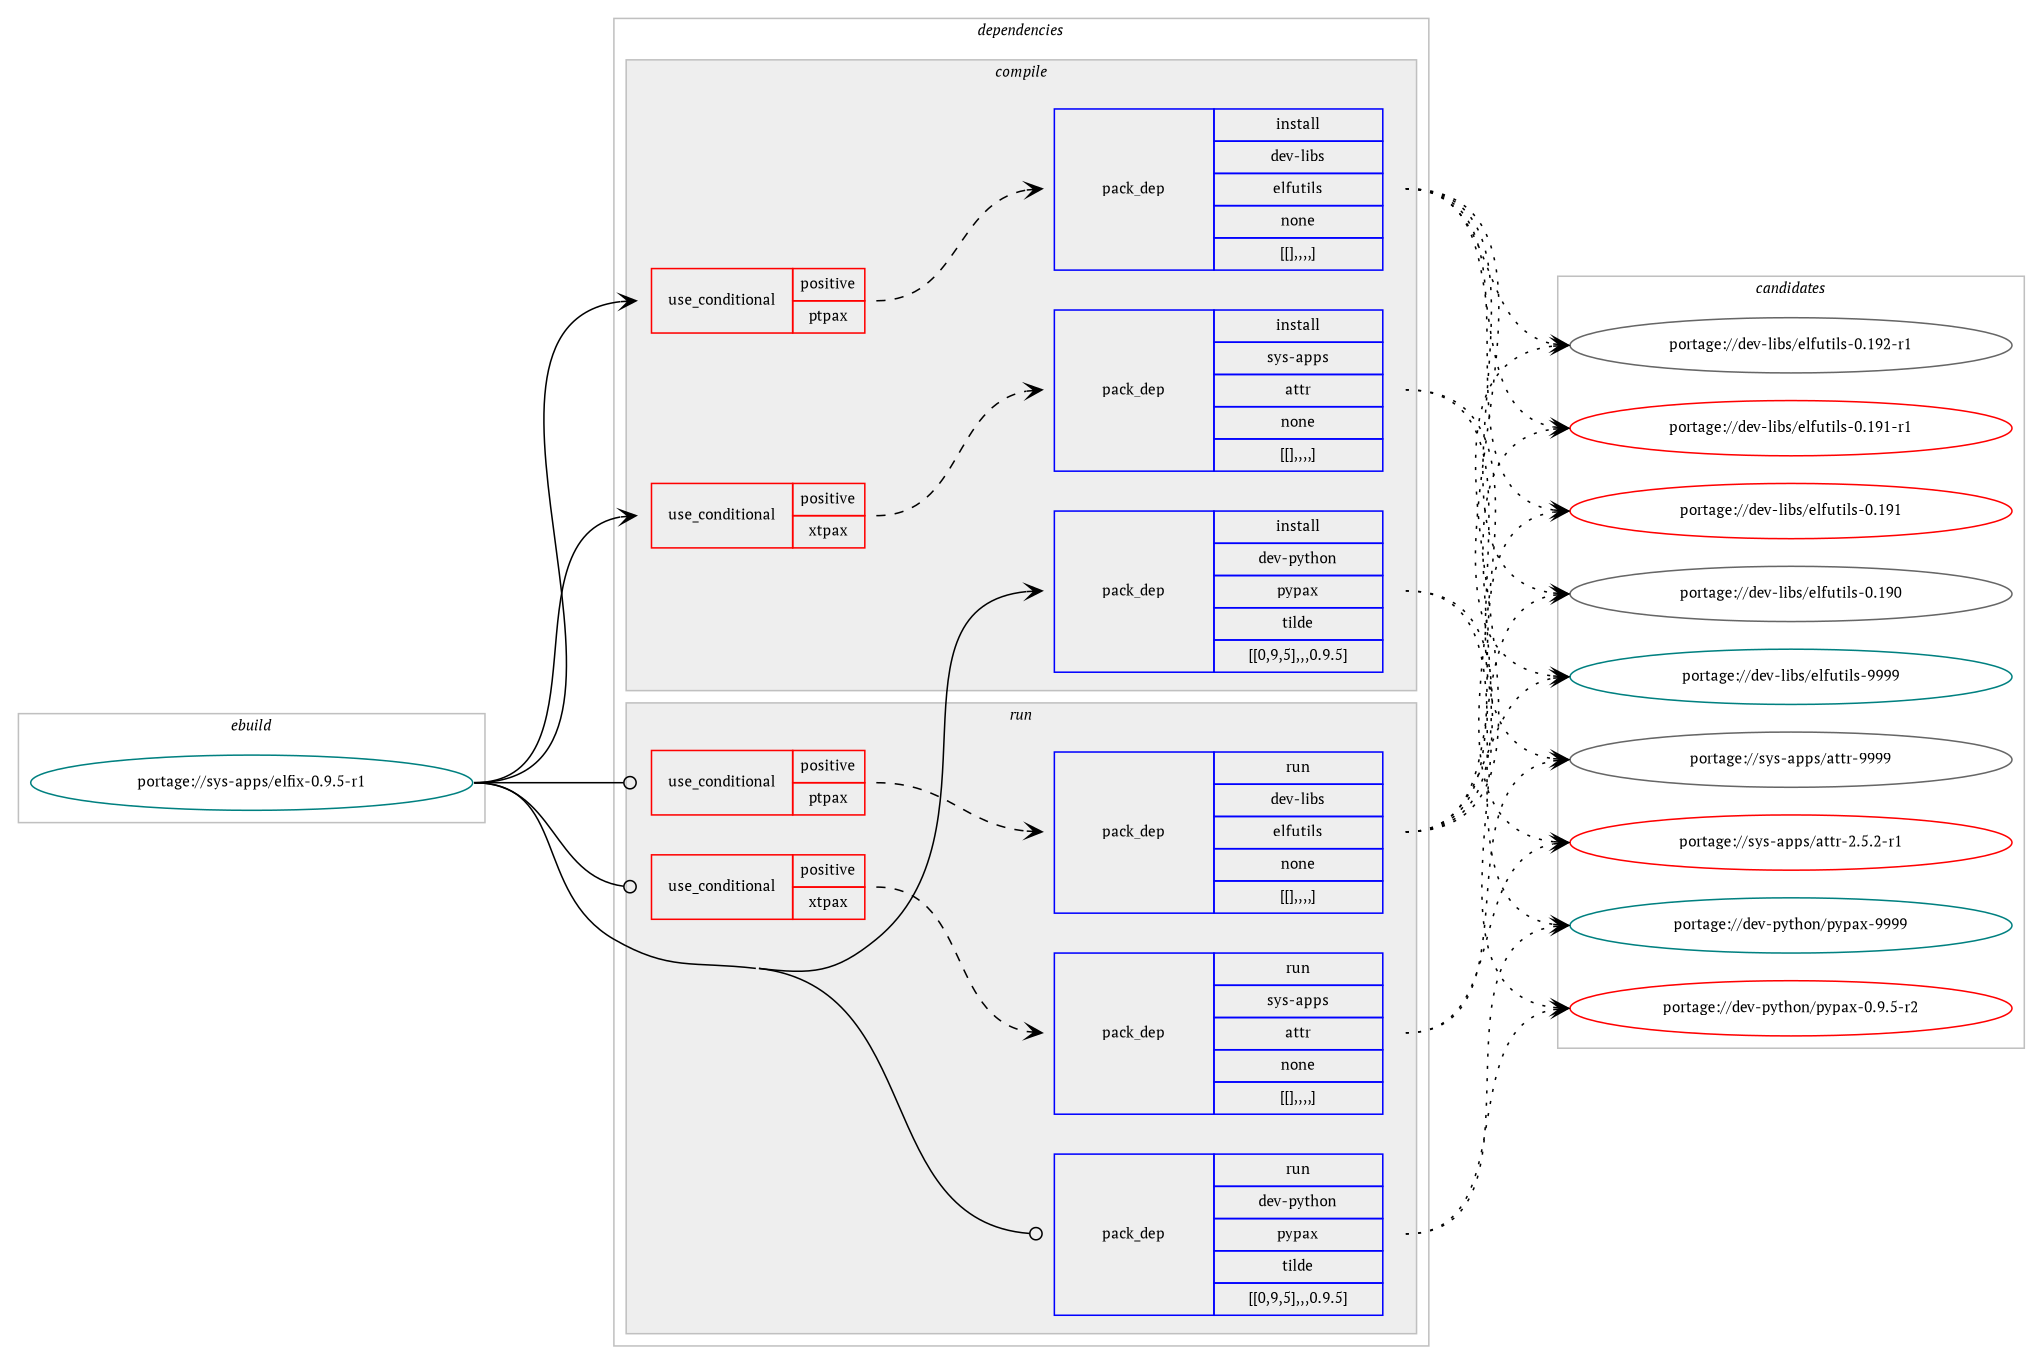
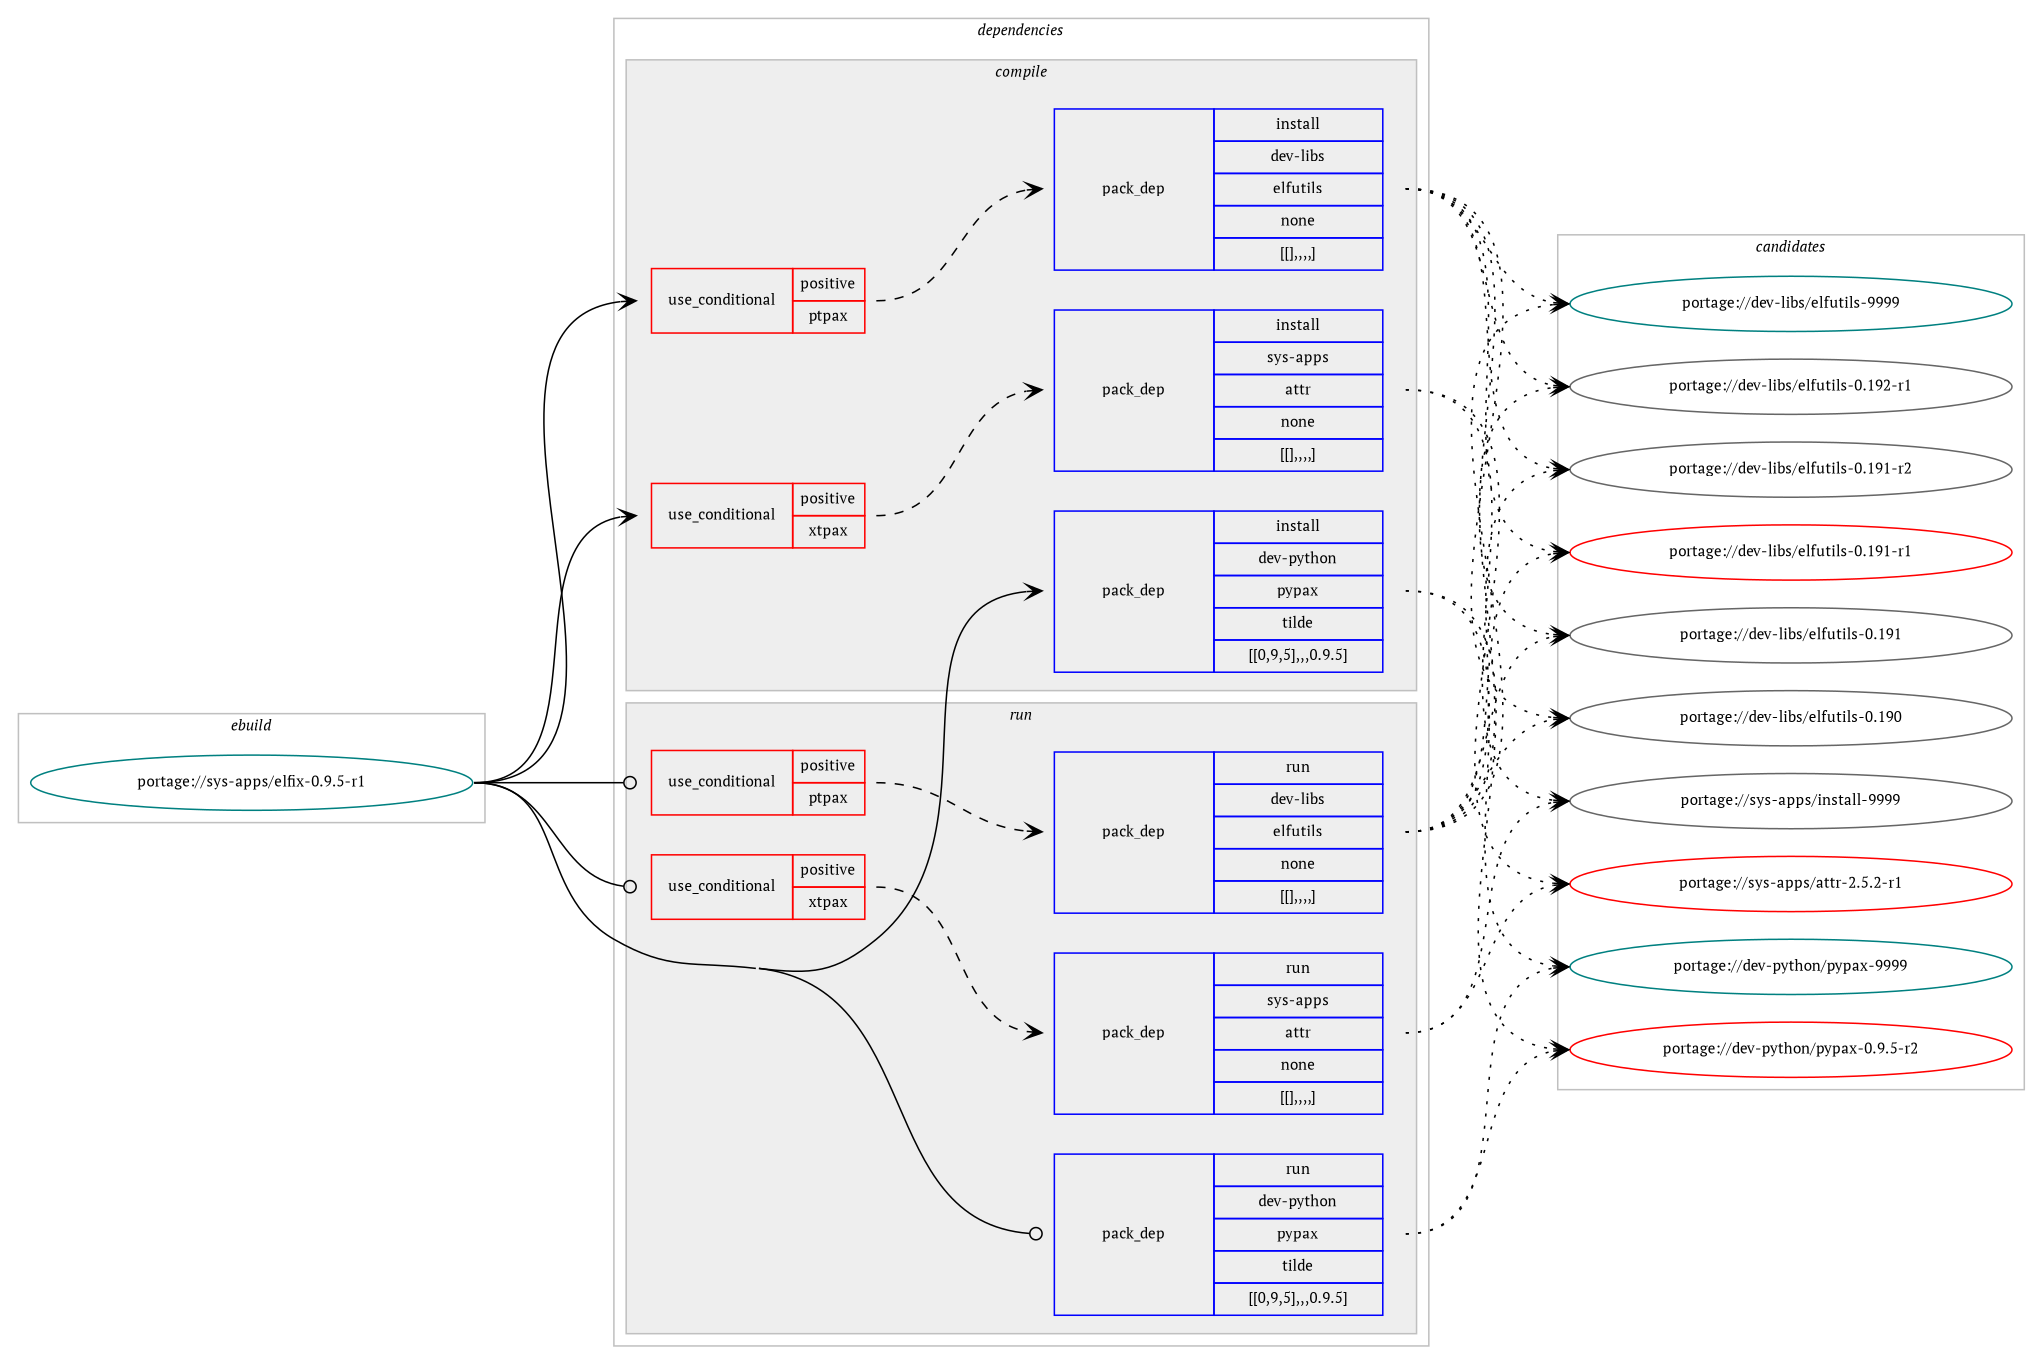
none -> (1791, 470)
(1791, 511) -> (1791, 635)
(1791, 760) -> (1791, 801)
